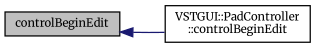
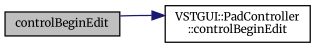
(149, 32) -> (136, 16)
